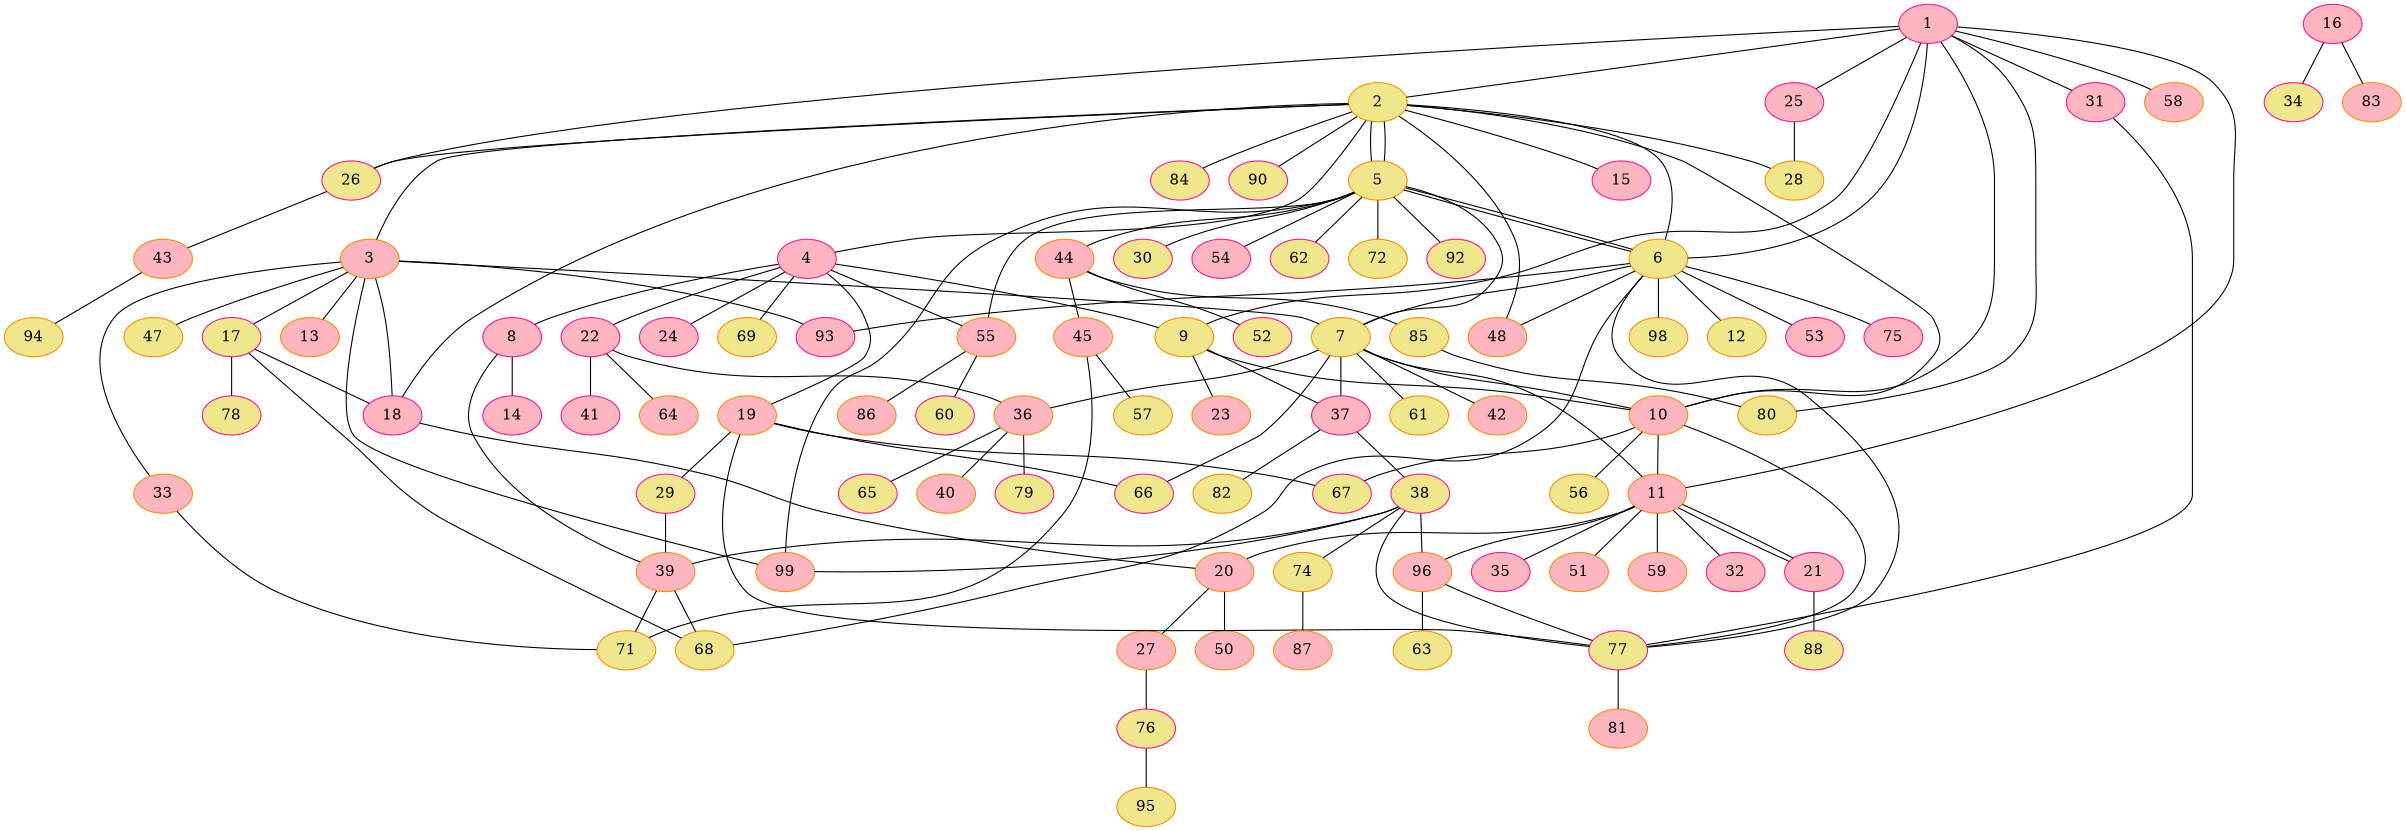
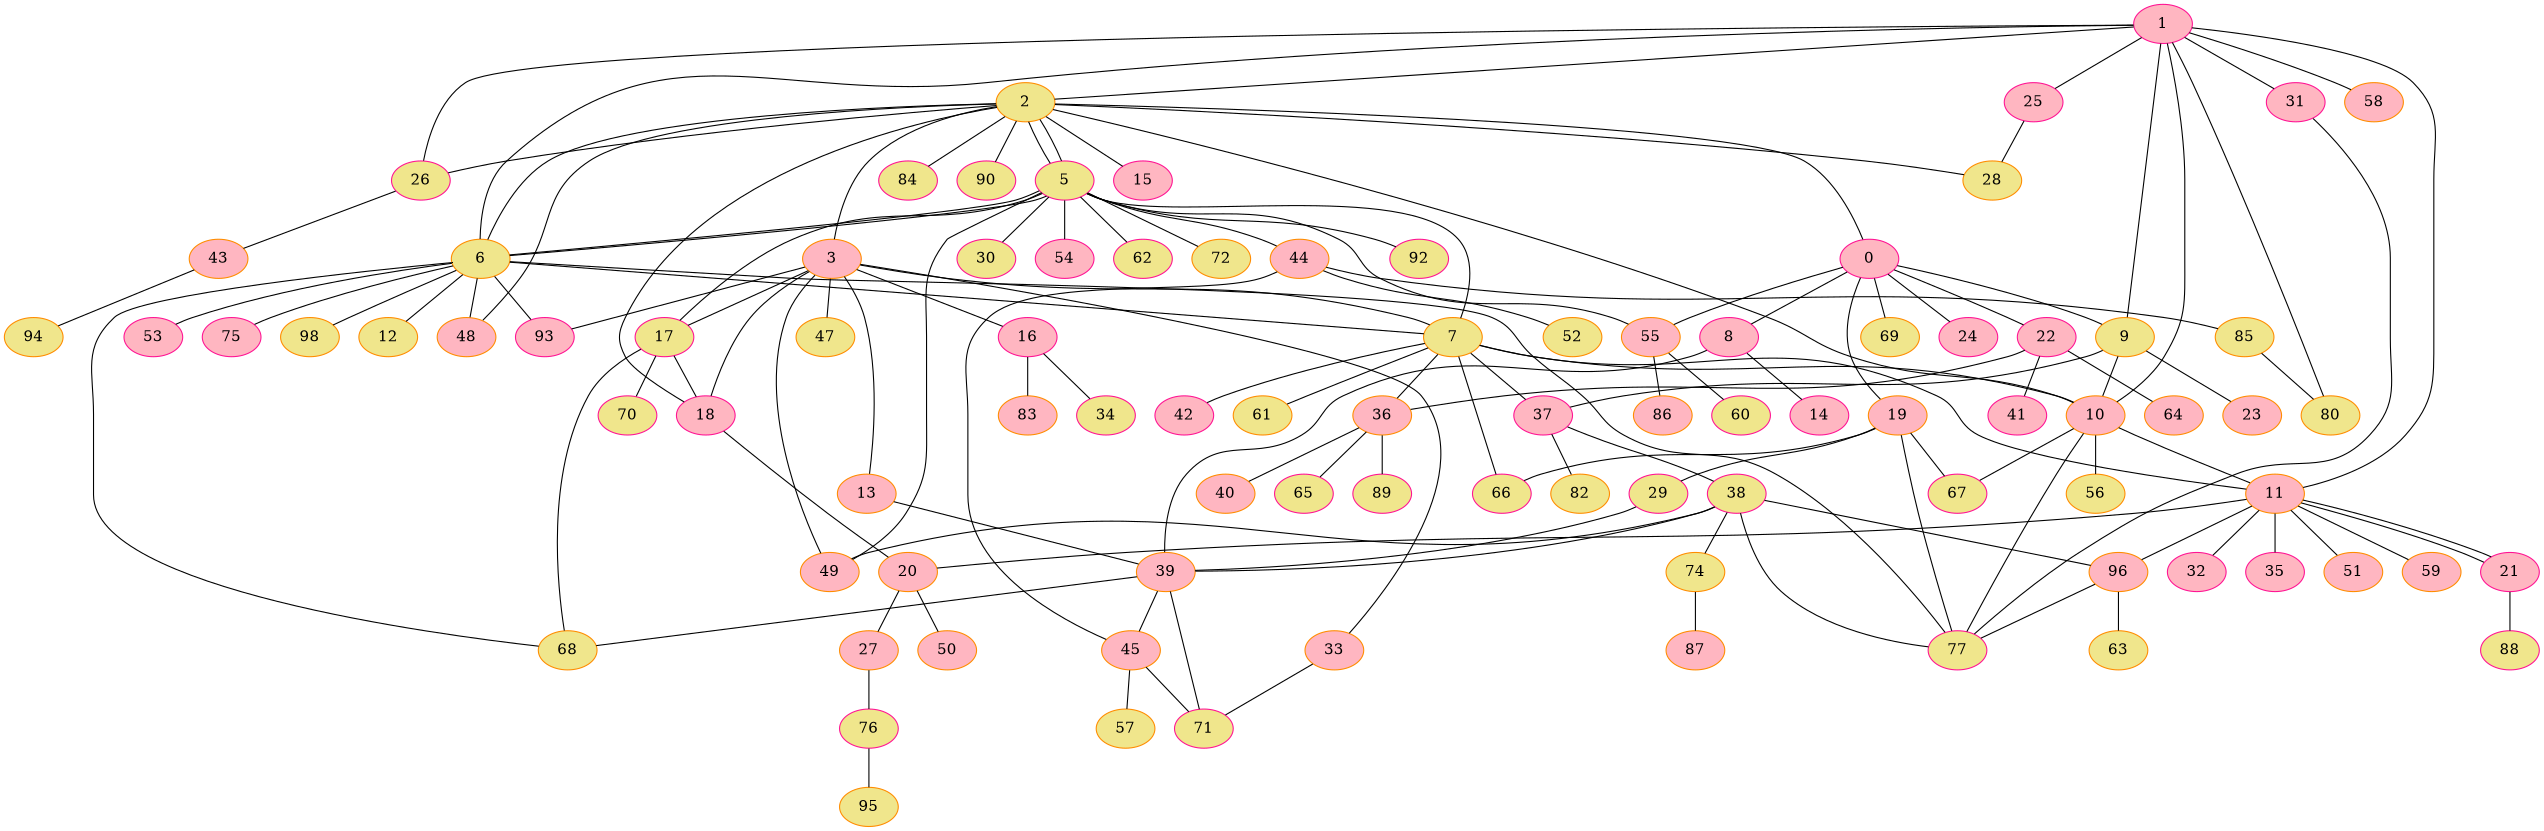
(1378, 181) -> (1065, 181)
none -> (801, 236)
(807, 259) -> (1869, 259)
none -> (944, 304)
(1263, 337) -> (1573, 337)
(232, 415) -> (627, 415)
(1497, 415) -> (1184, 415)
(1024, 494) -> (1382, 494)
none -> (1022, 534)
(785, 572) -> (830, 572)
none -> (1148, 611)
(626, 650) -> (1204, 729)
(1618, 729) -> none
